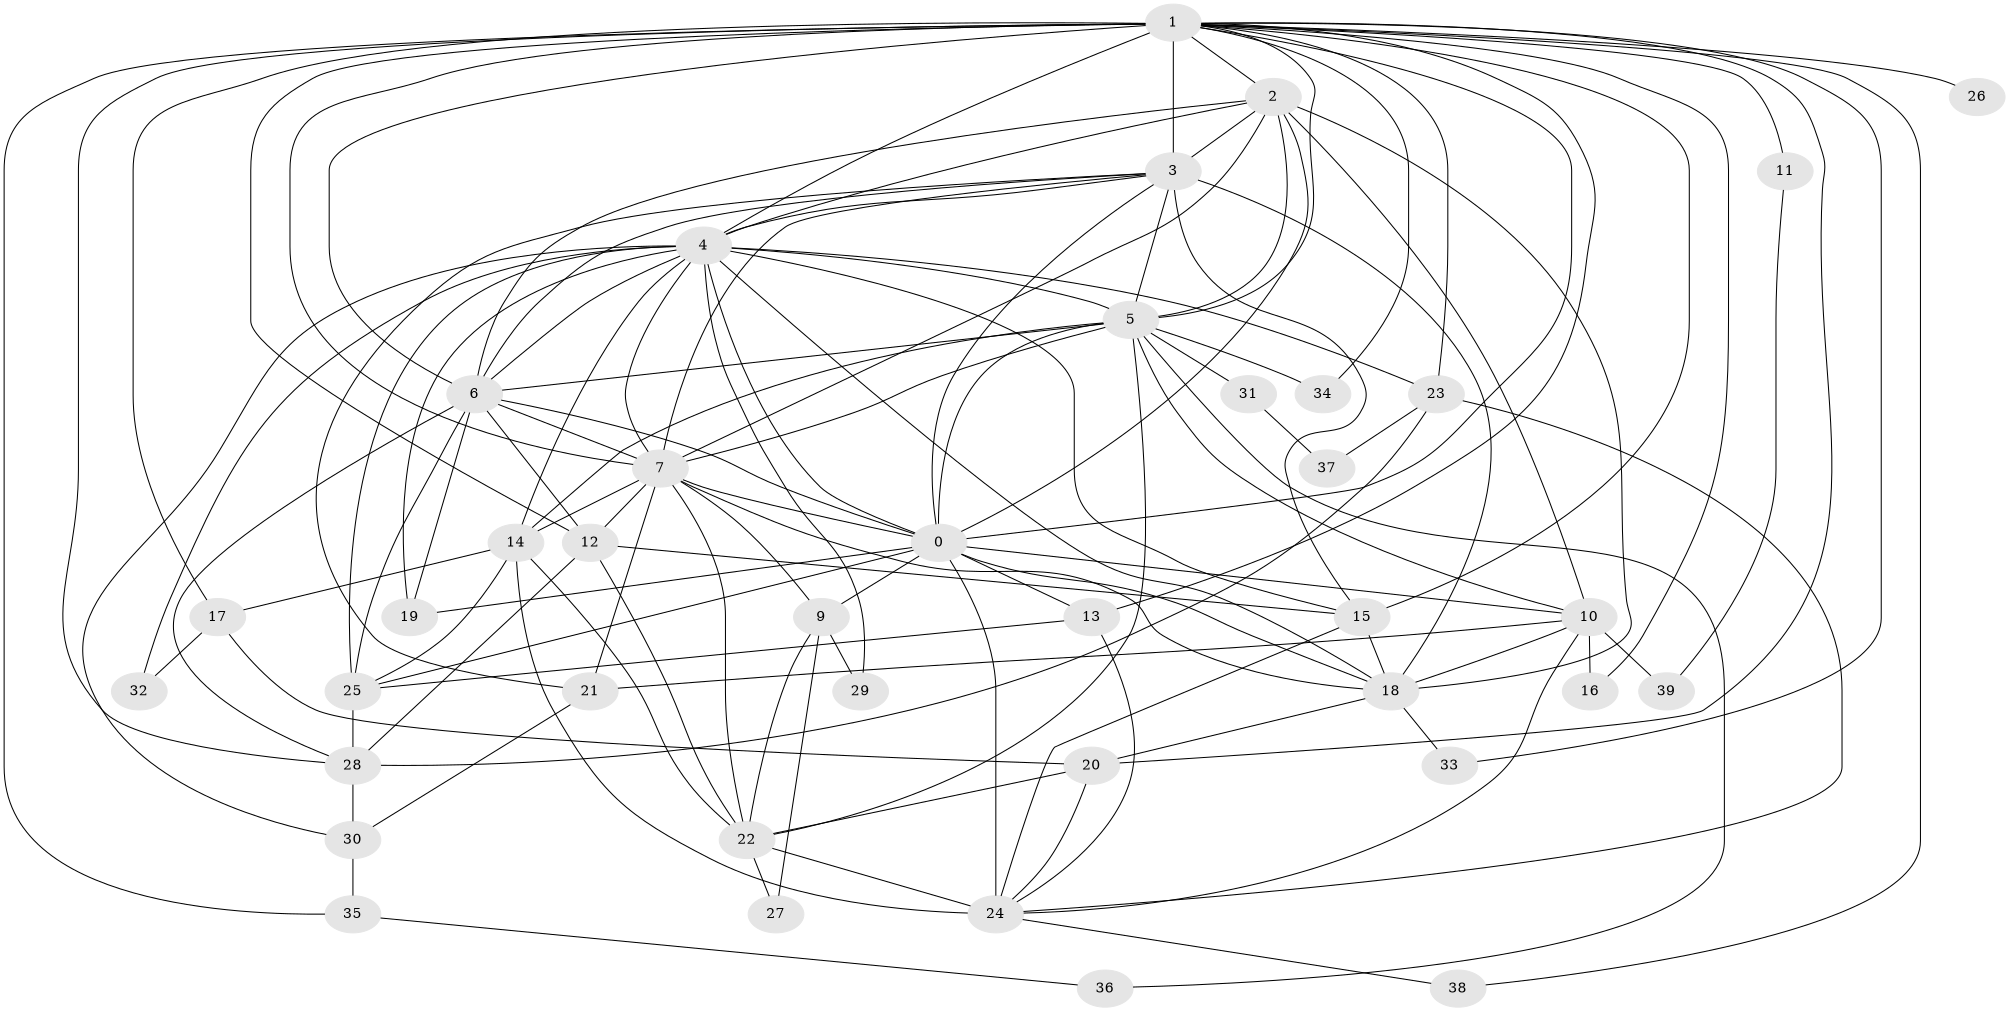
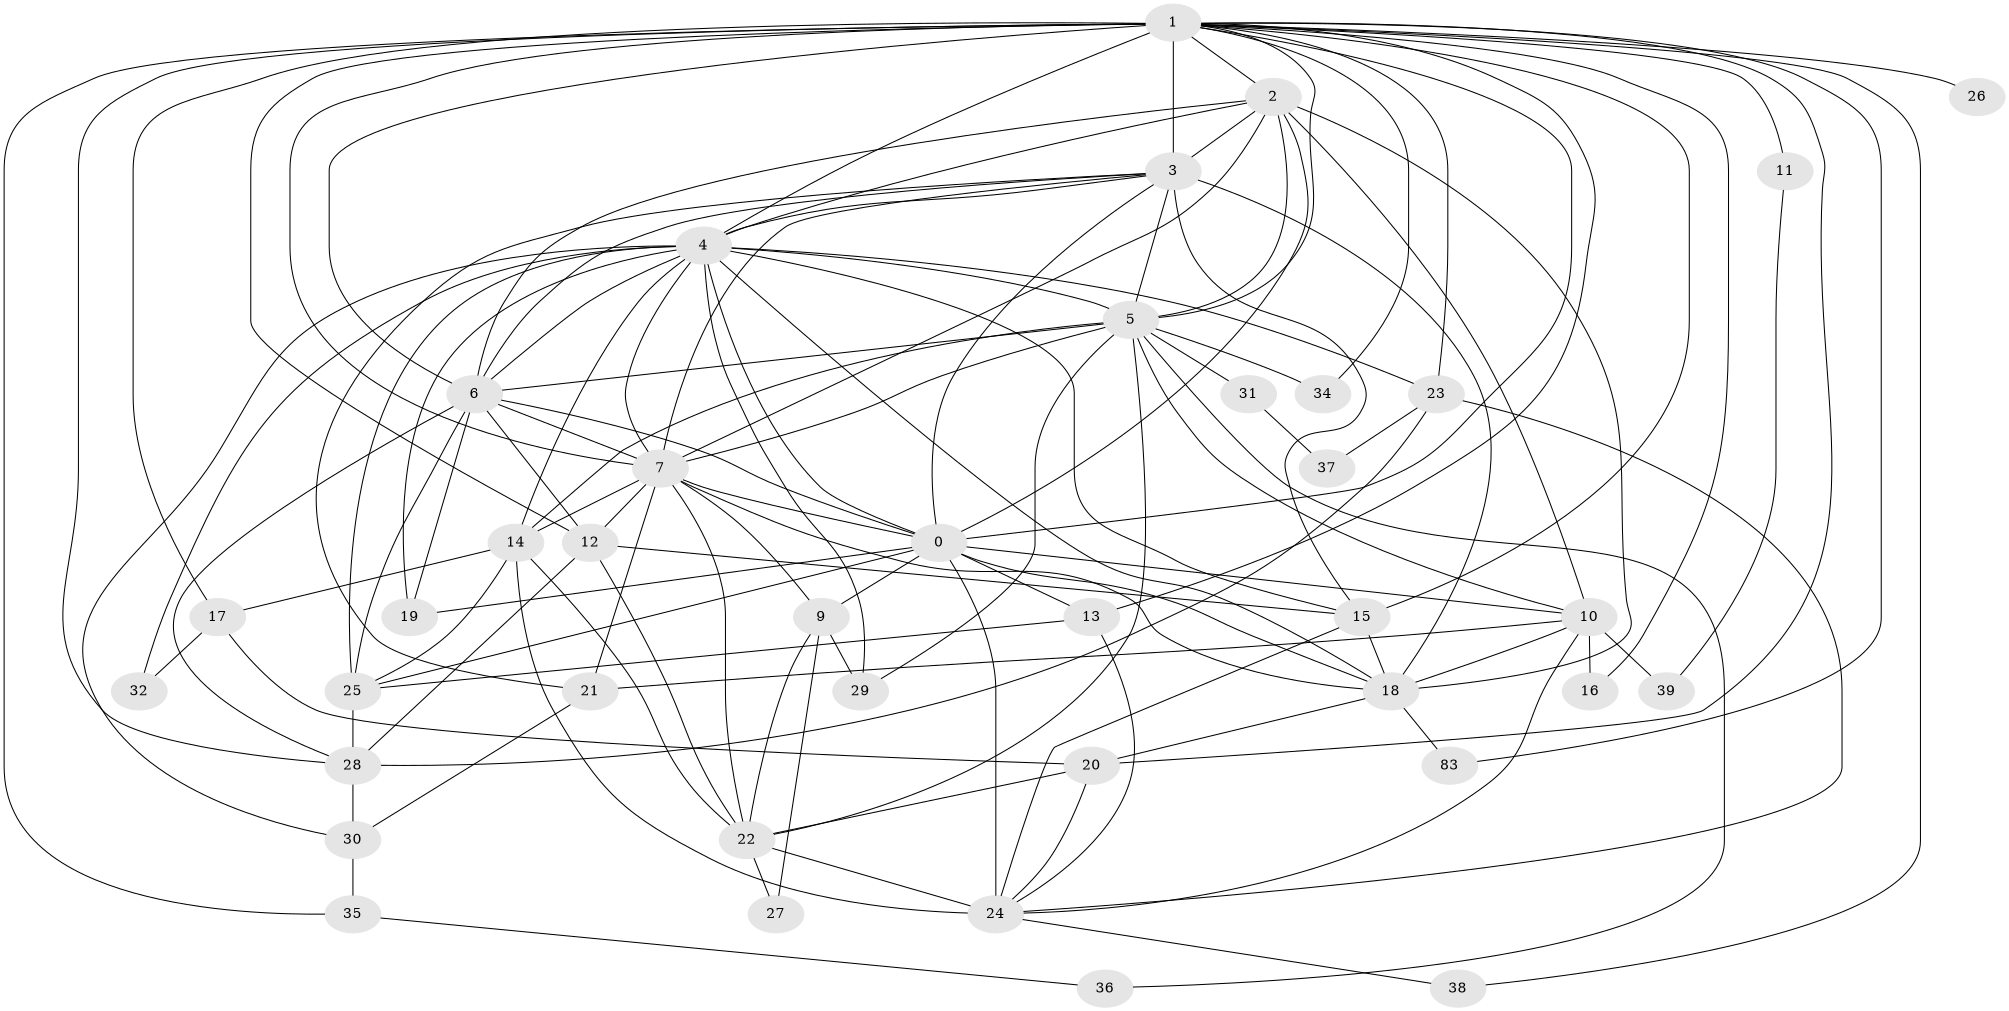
(975, 384) -> (1035, 542)
(1450, 766) -> (1450, 766)
